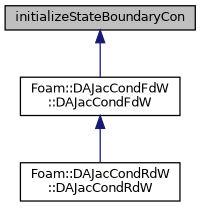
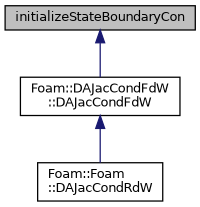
(100, 182) -> (100, 182)
